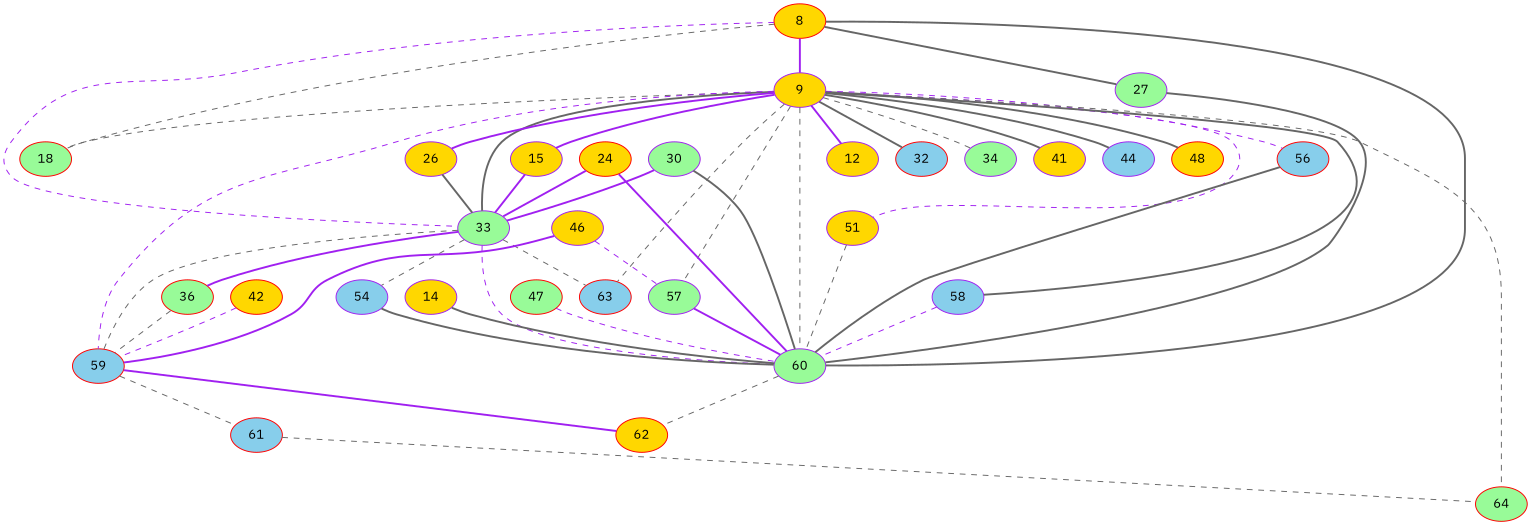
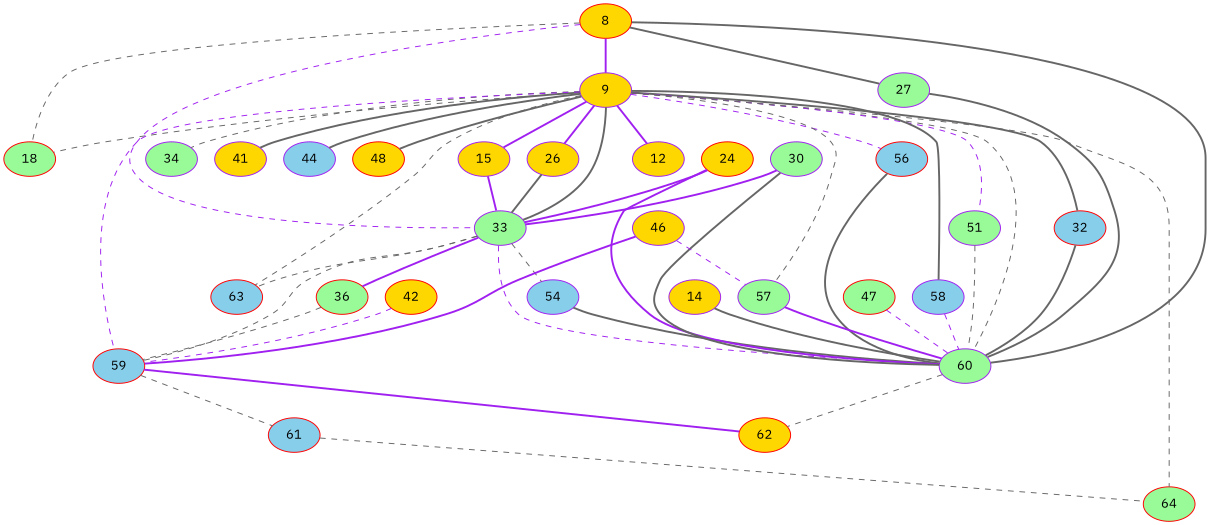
(853, 228) -> (975, 228)
none -> (1043, 311)
